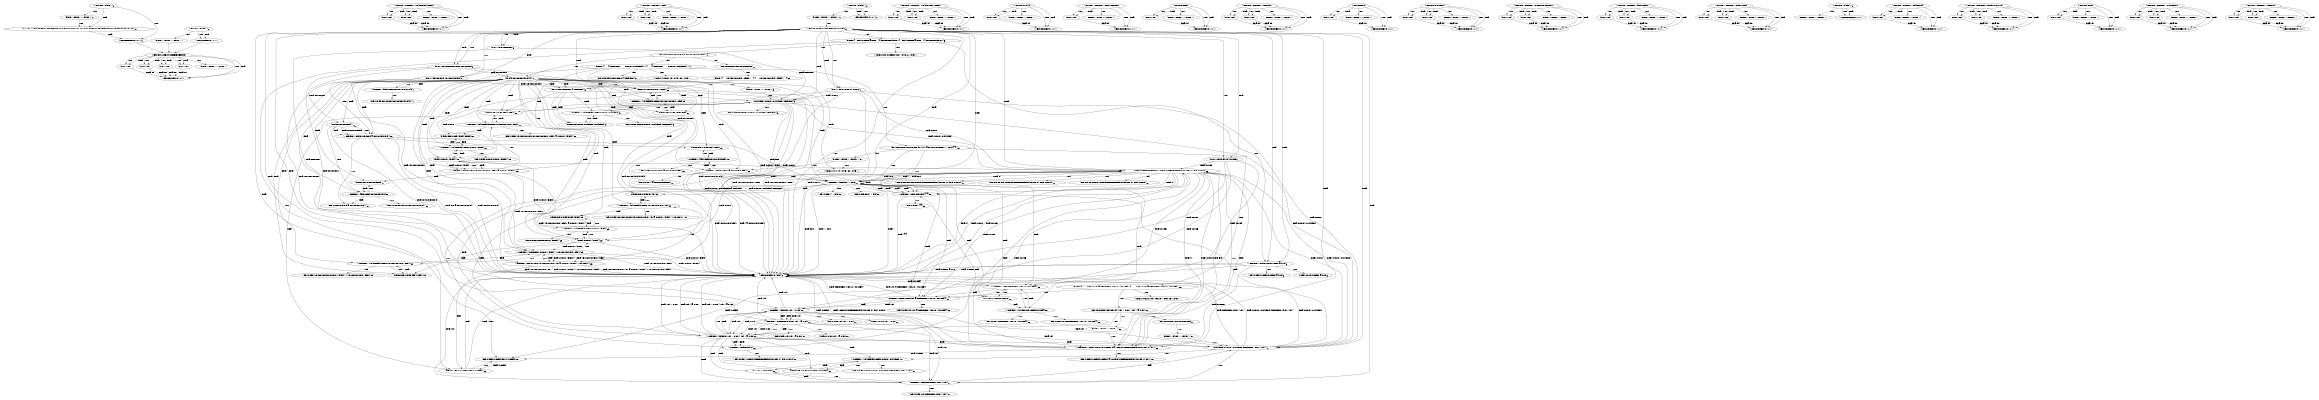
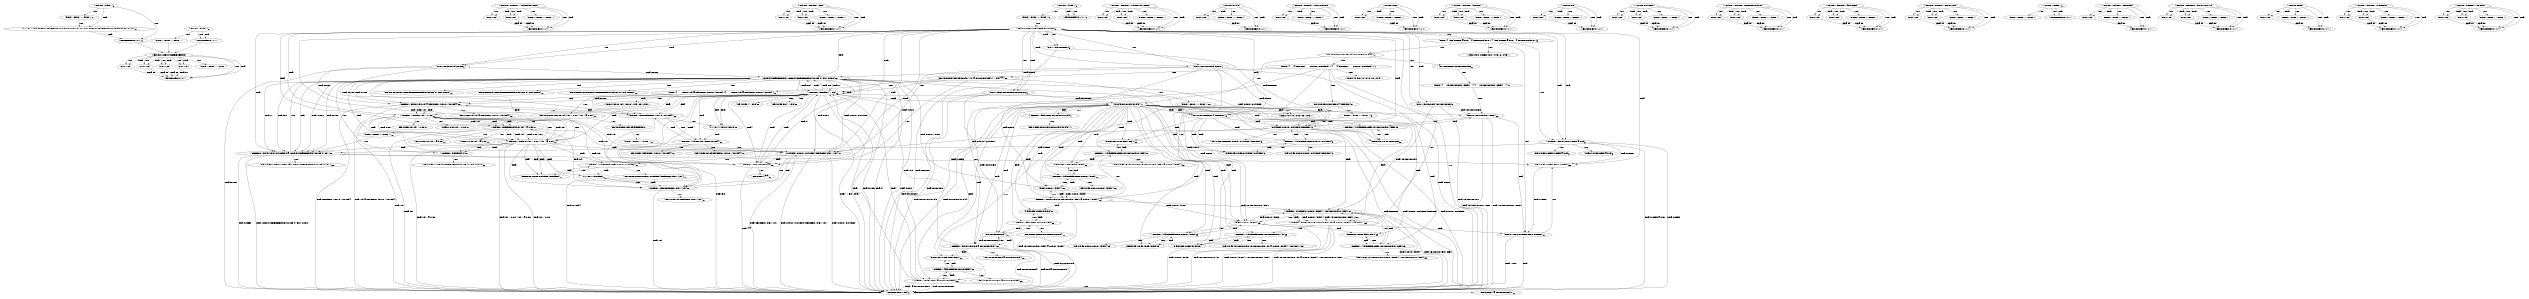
(754, 84) -> (971, 102)
(359, 200) -> (1014, 228)
(887, 281) -> (567, 238)
